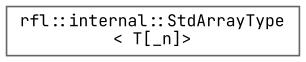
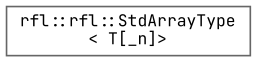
(153, 31) -> (128, 31)
